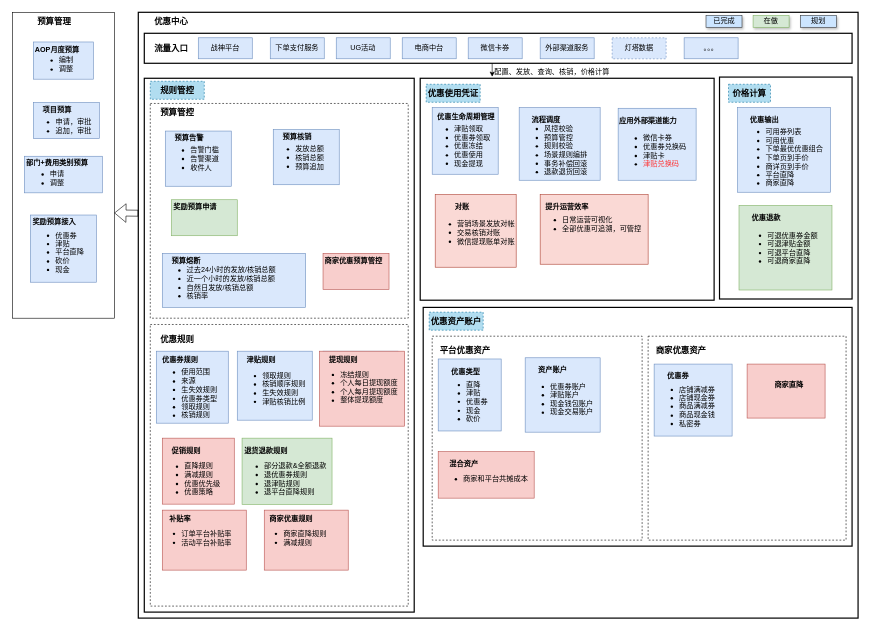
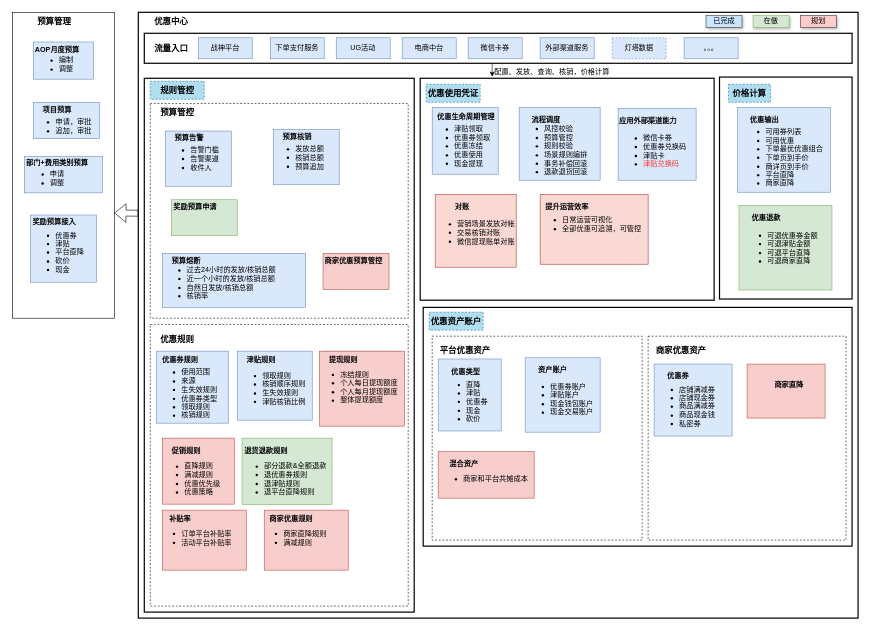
(819, 21) -> (819, 21)
